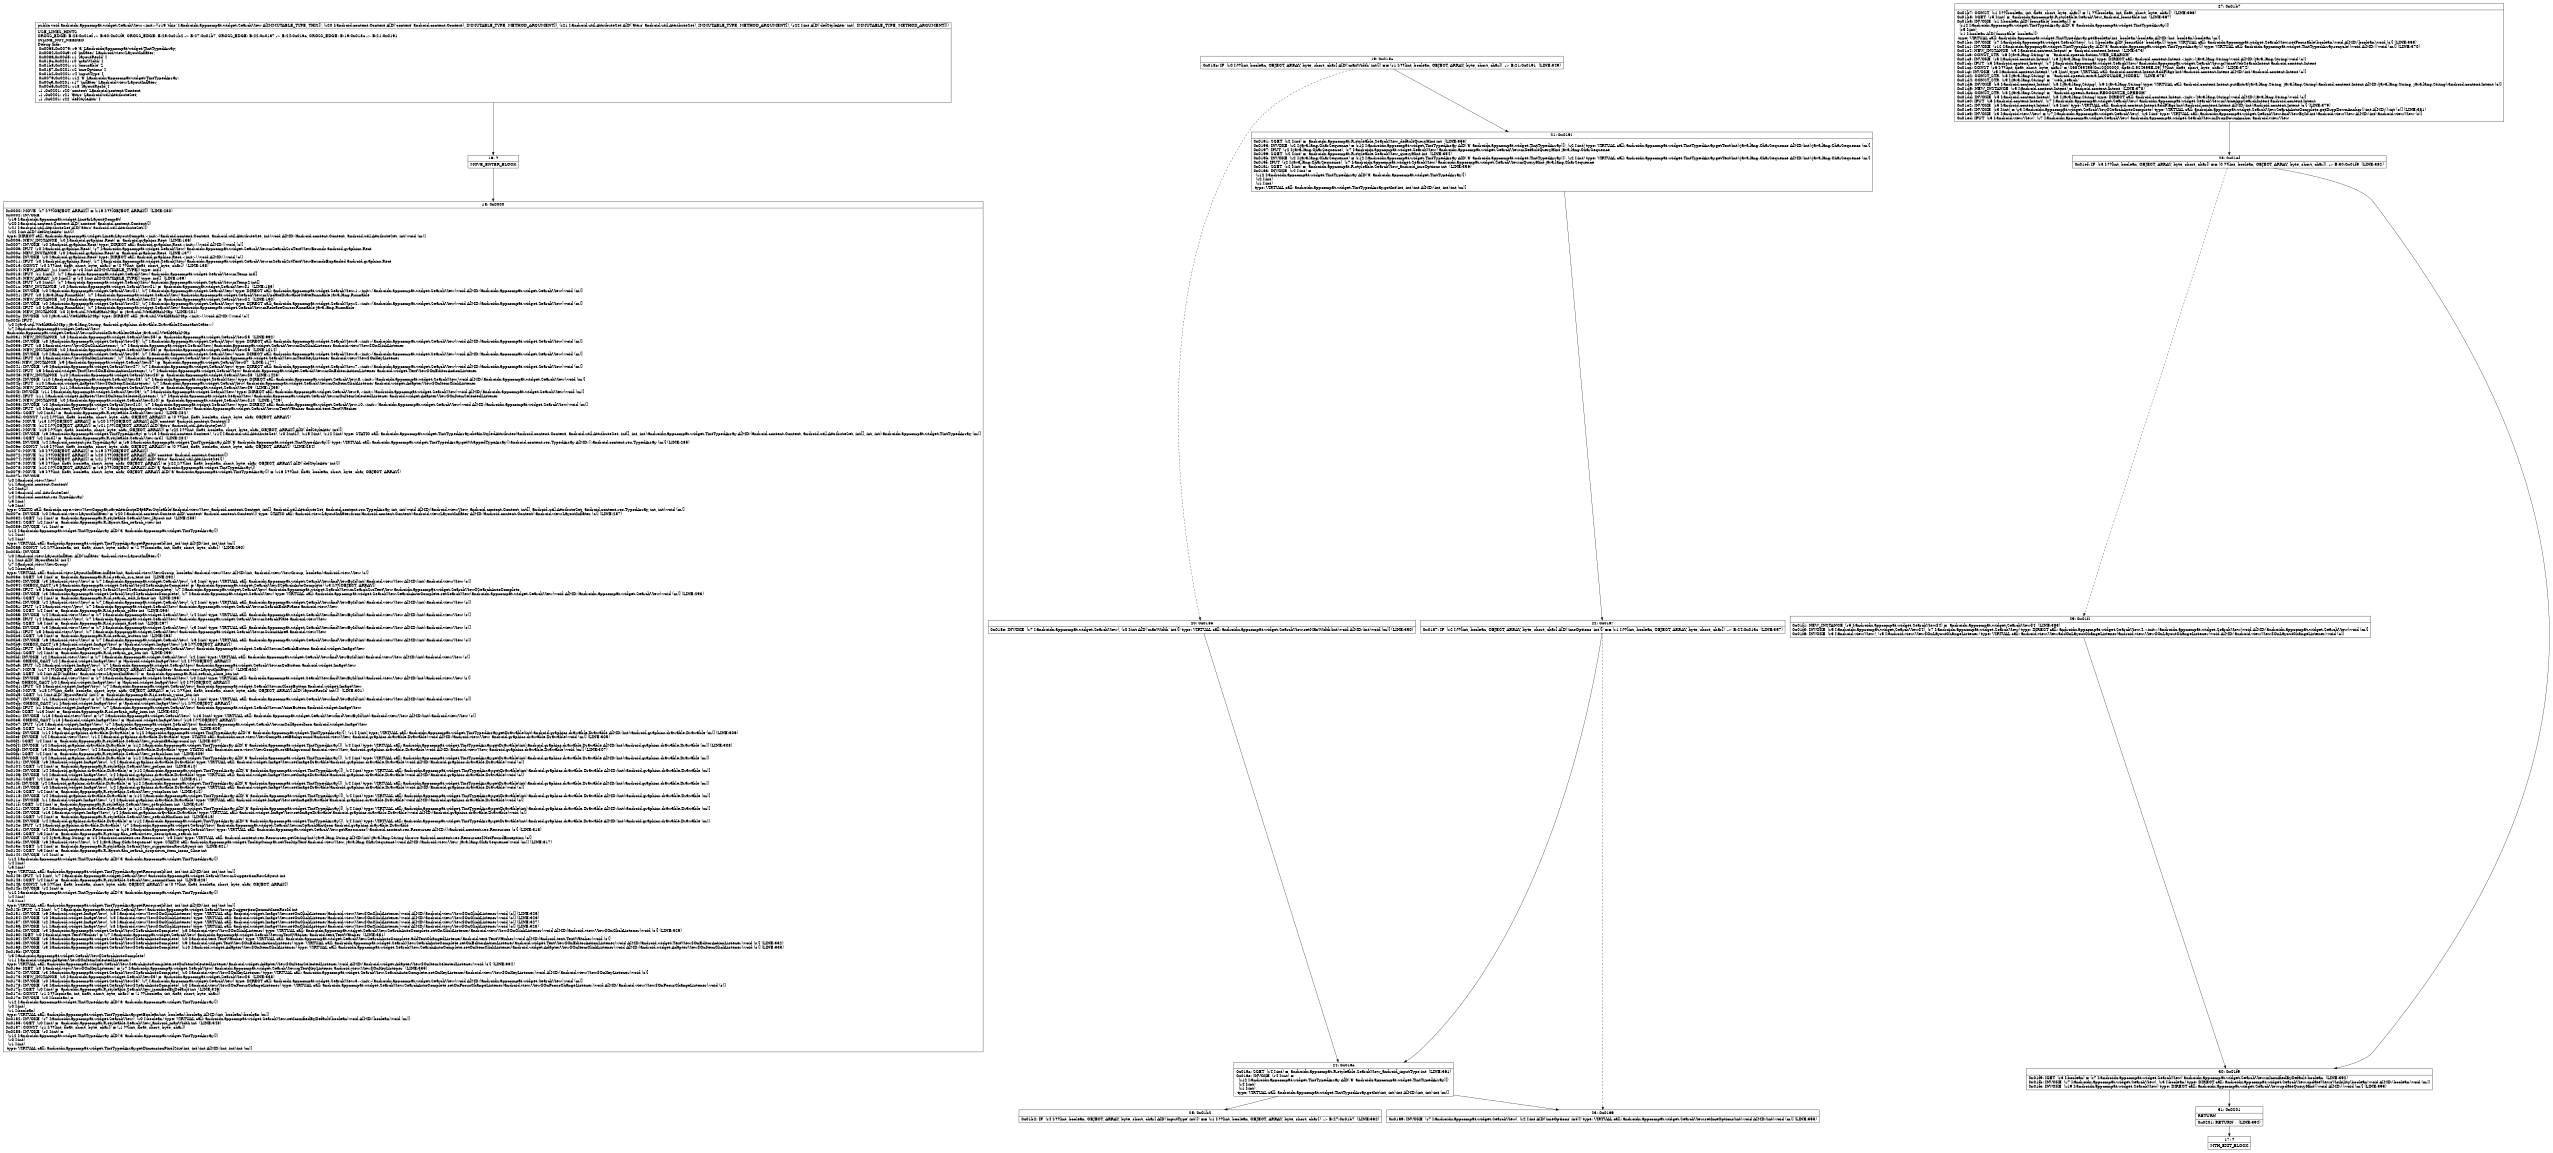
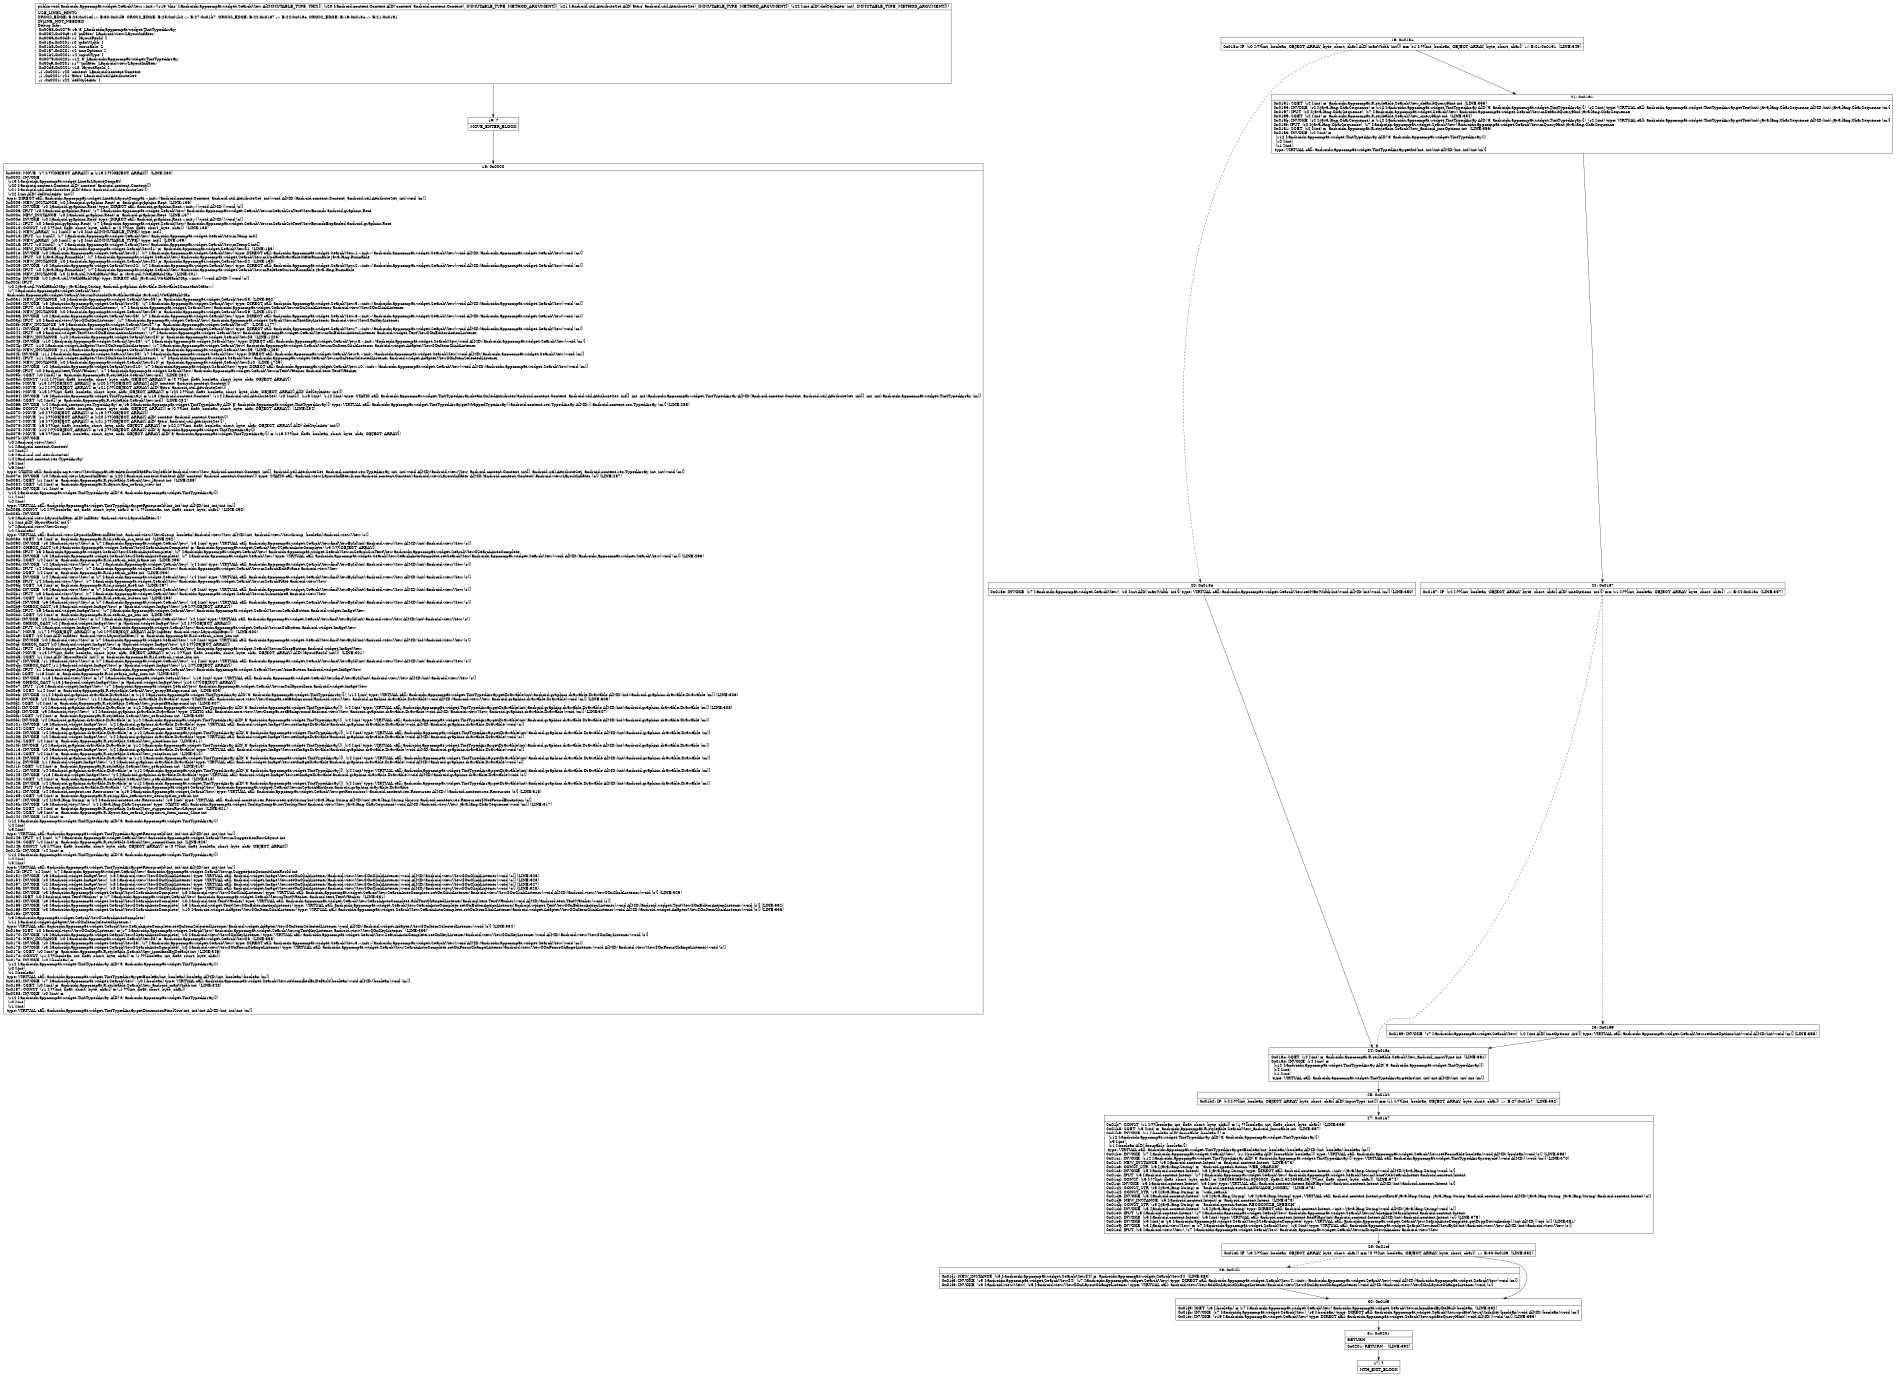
(1539, 864) -> (1532, 848)
(1505, 1102) -> (1526, 1043)
none -> (1379, 1109)
